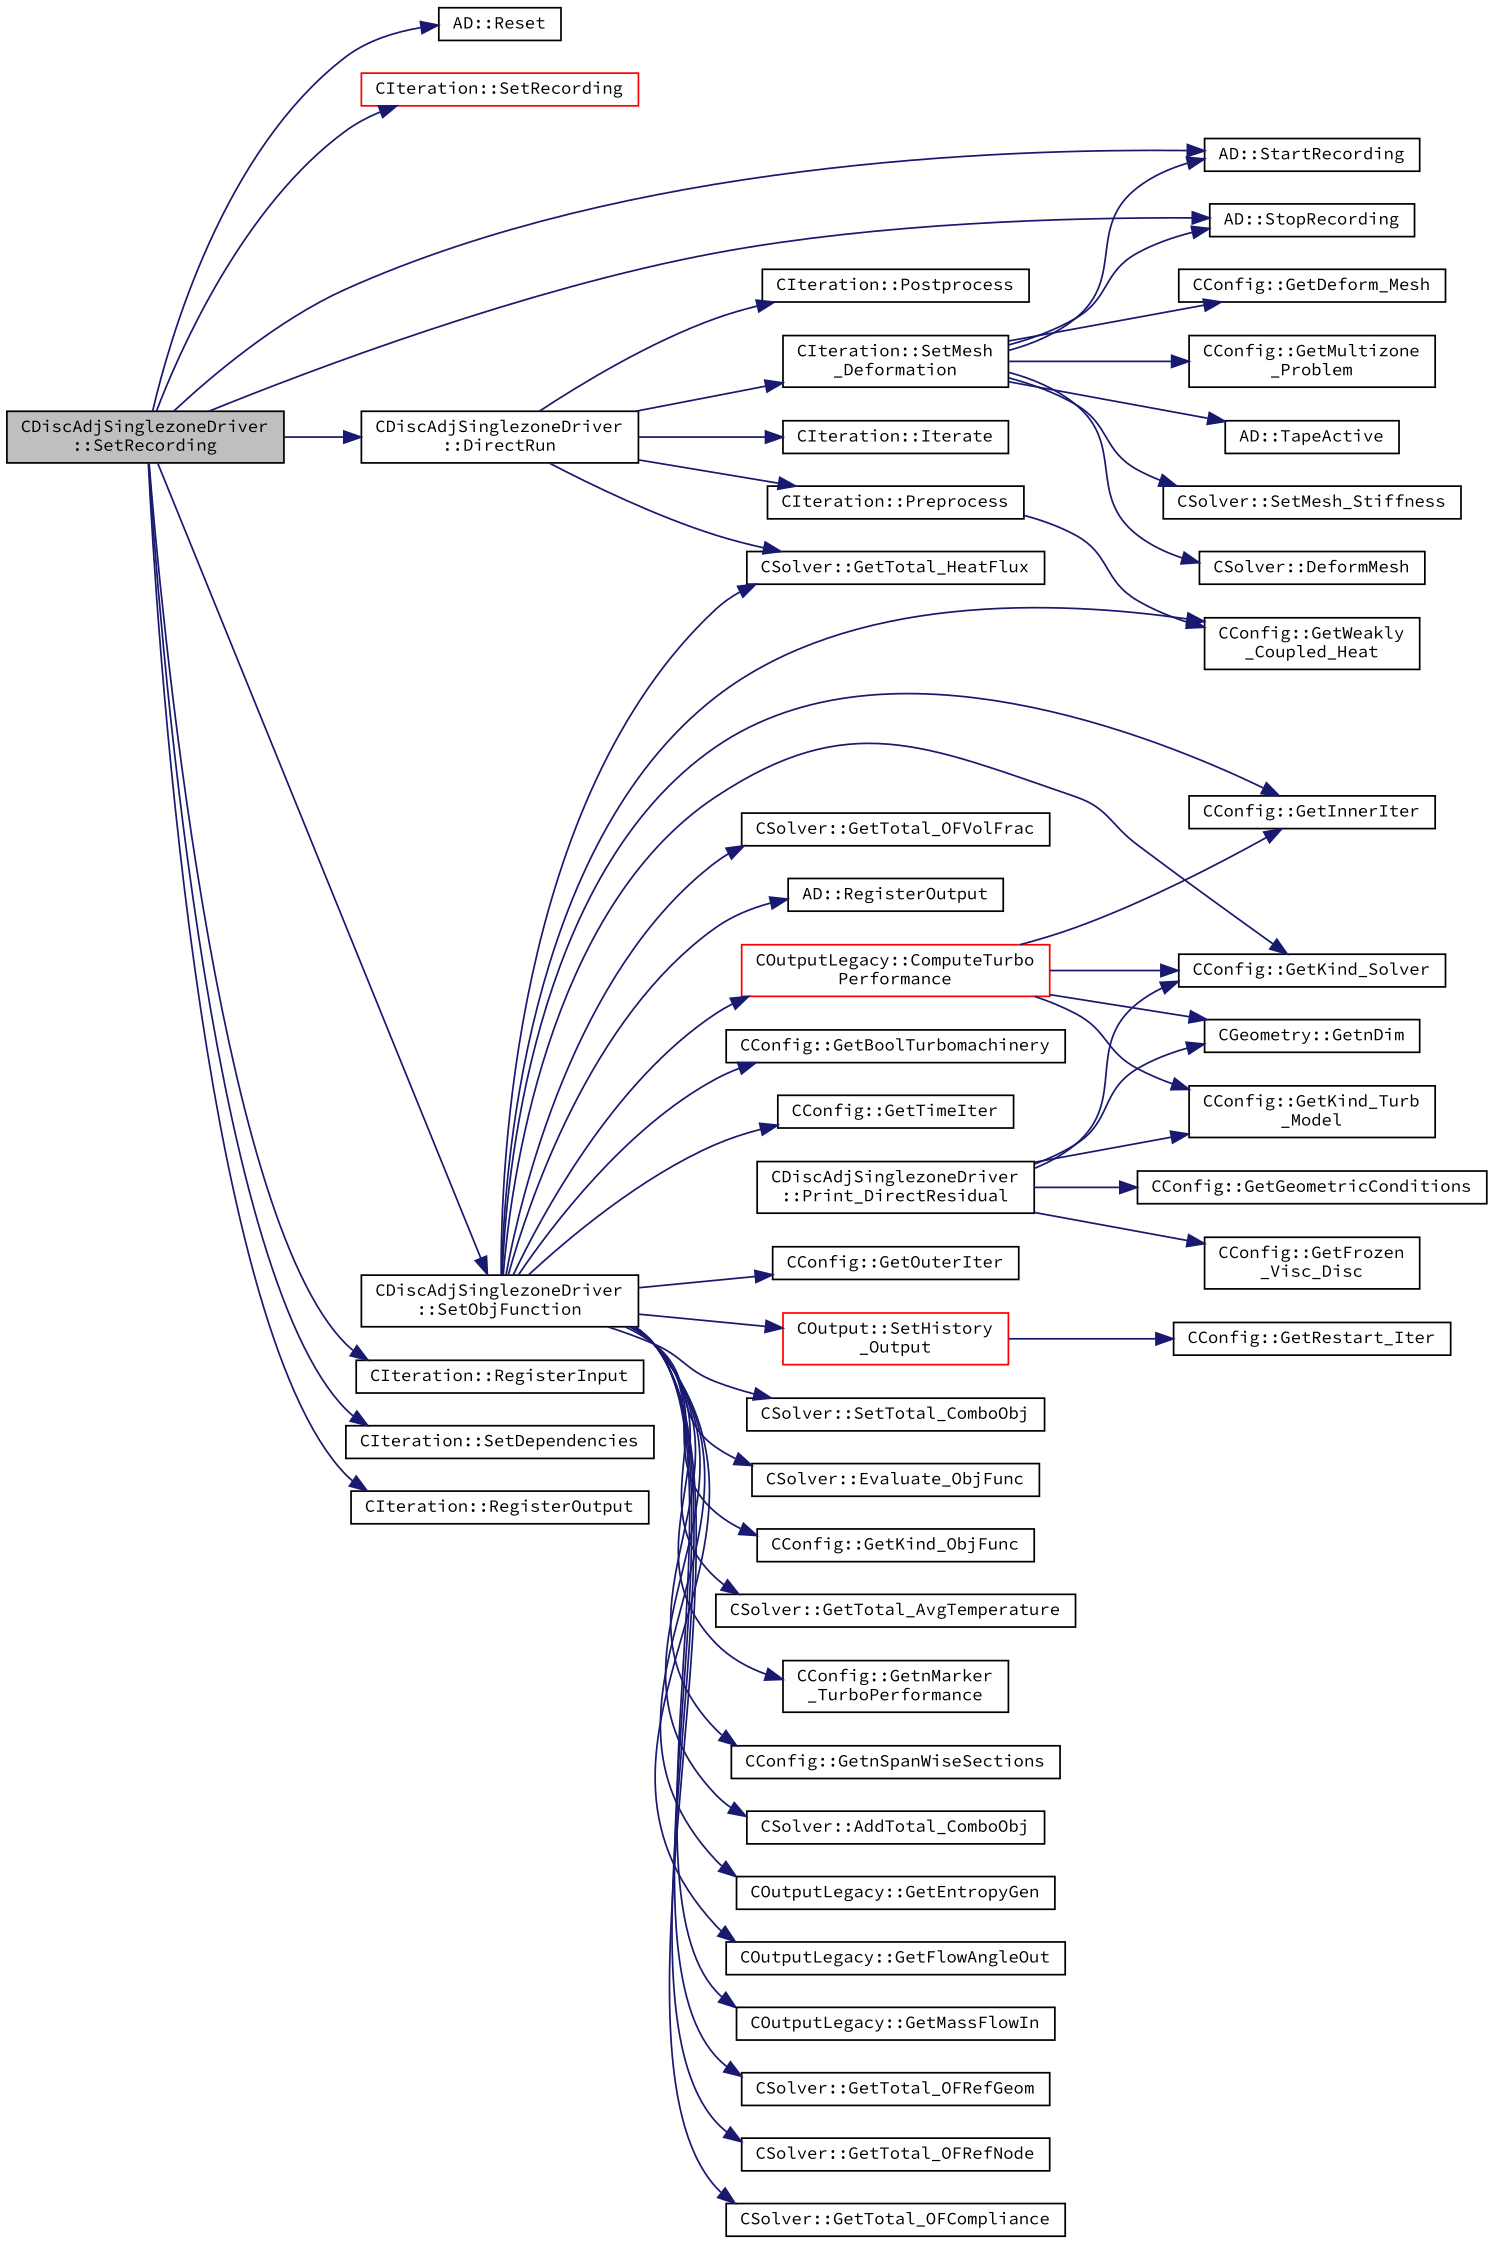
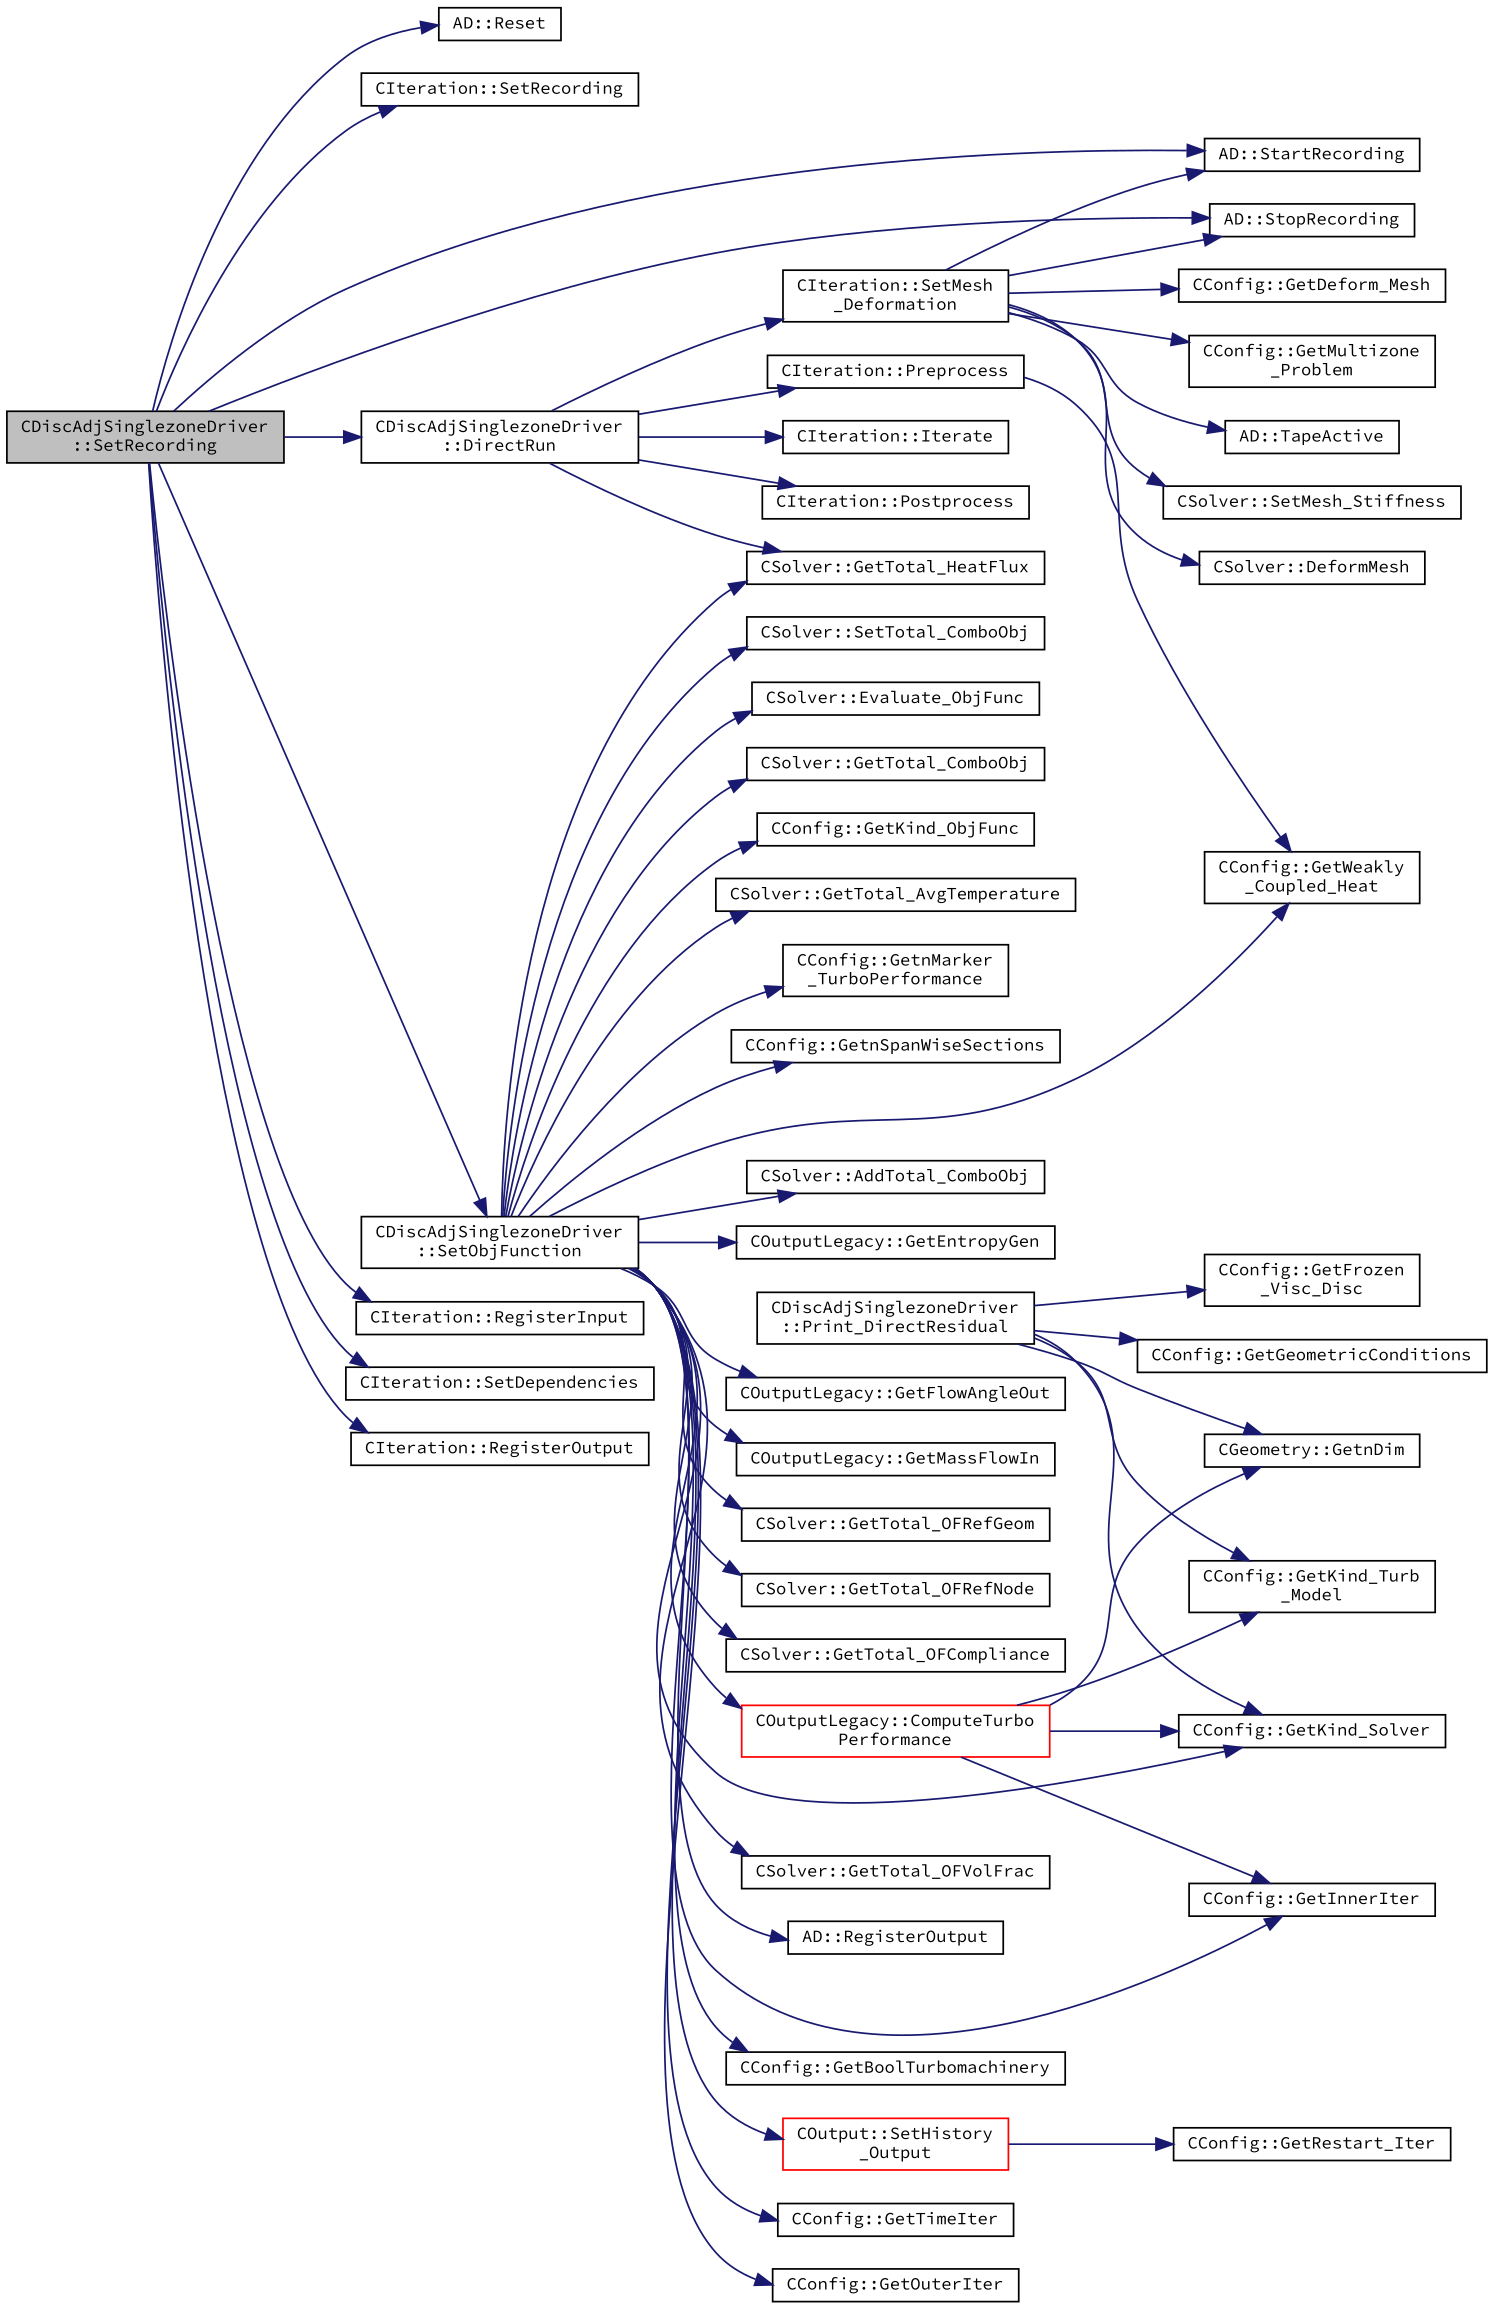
(500, 89) -> (500, 89)
none -> (896, 764)
